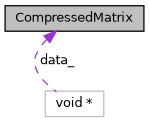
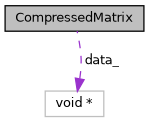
(36, 68) -> (81, 55)
